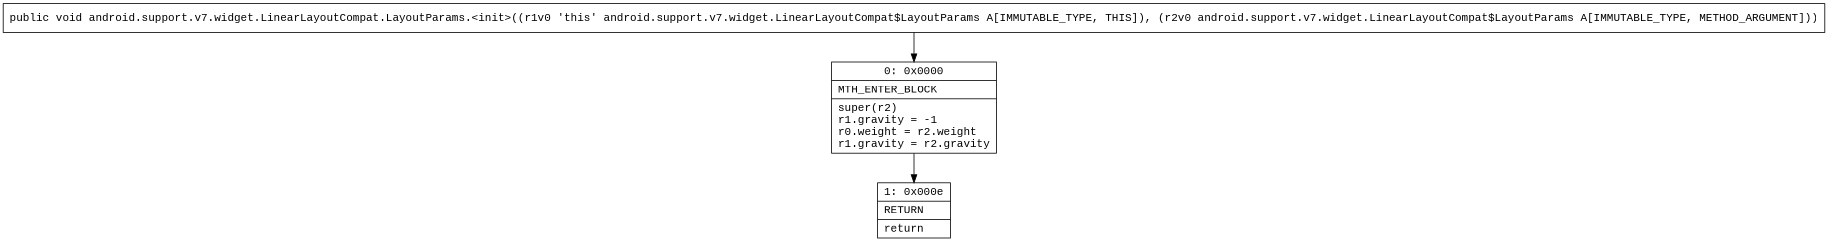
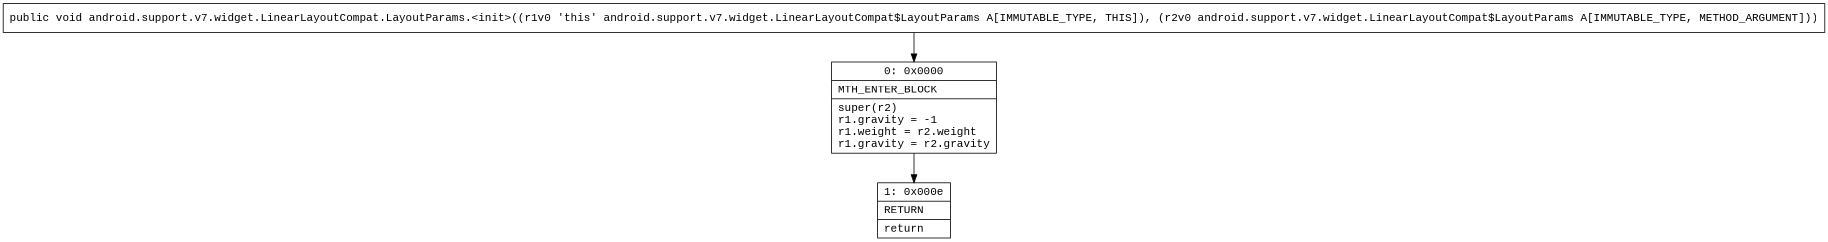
(908, 132) -> (908, 132)
